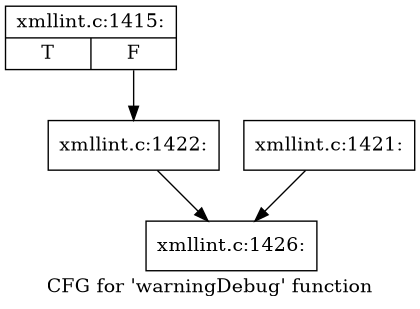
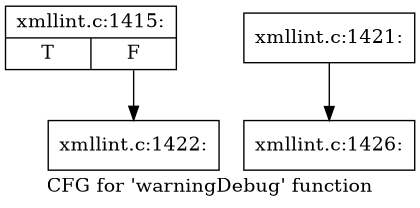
(178, 191) -> none
